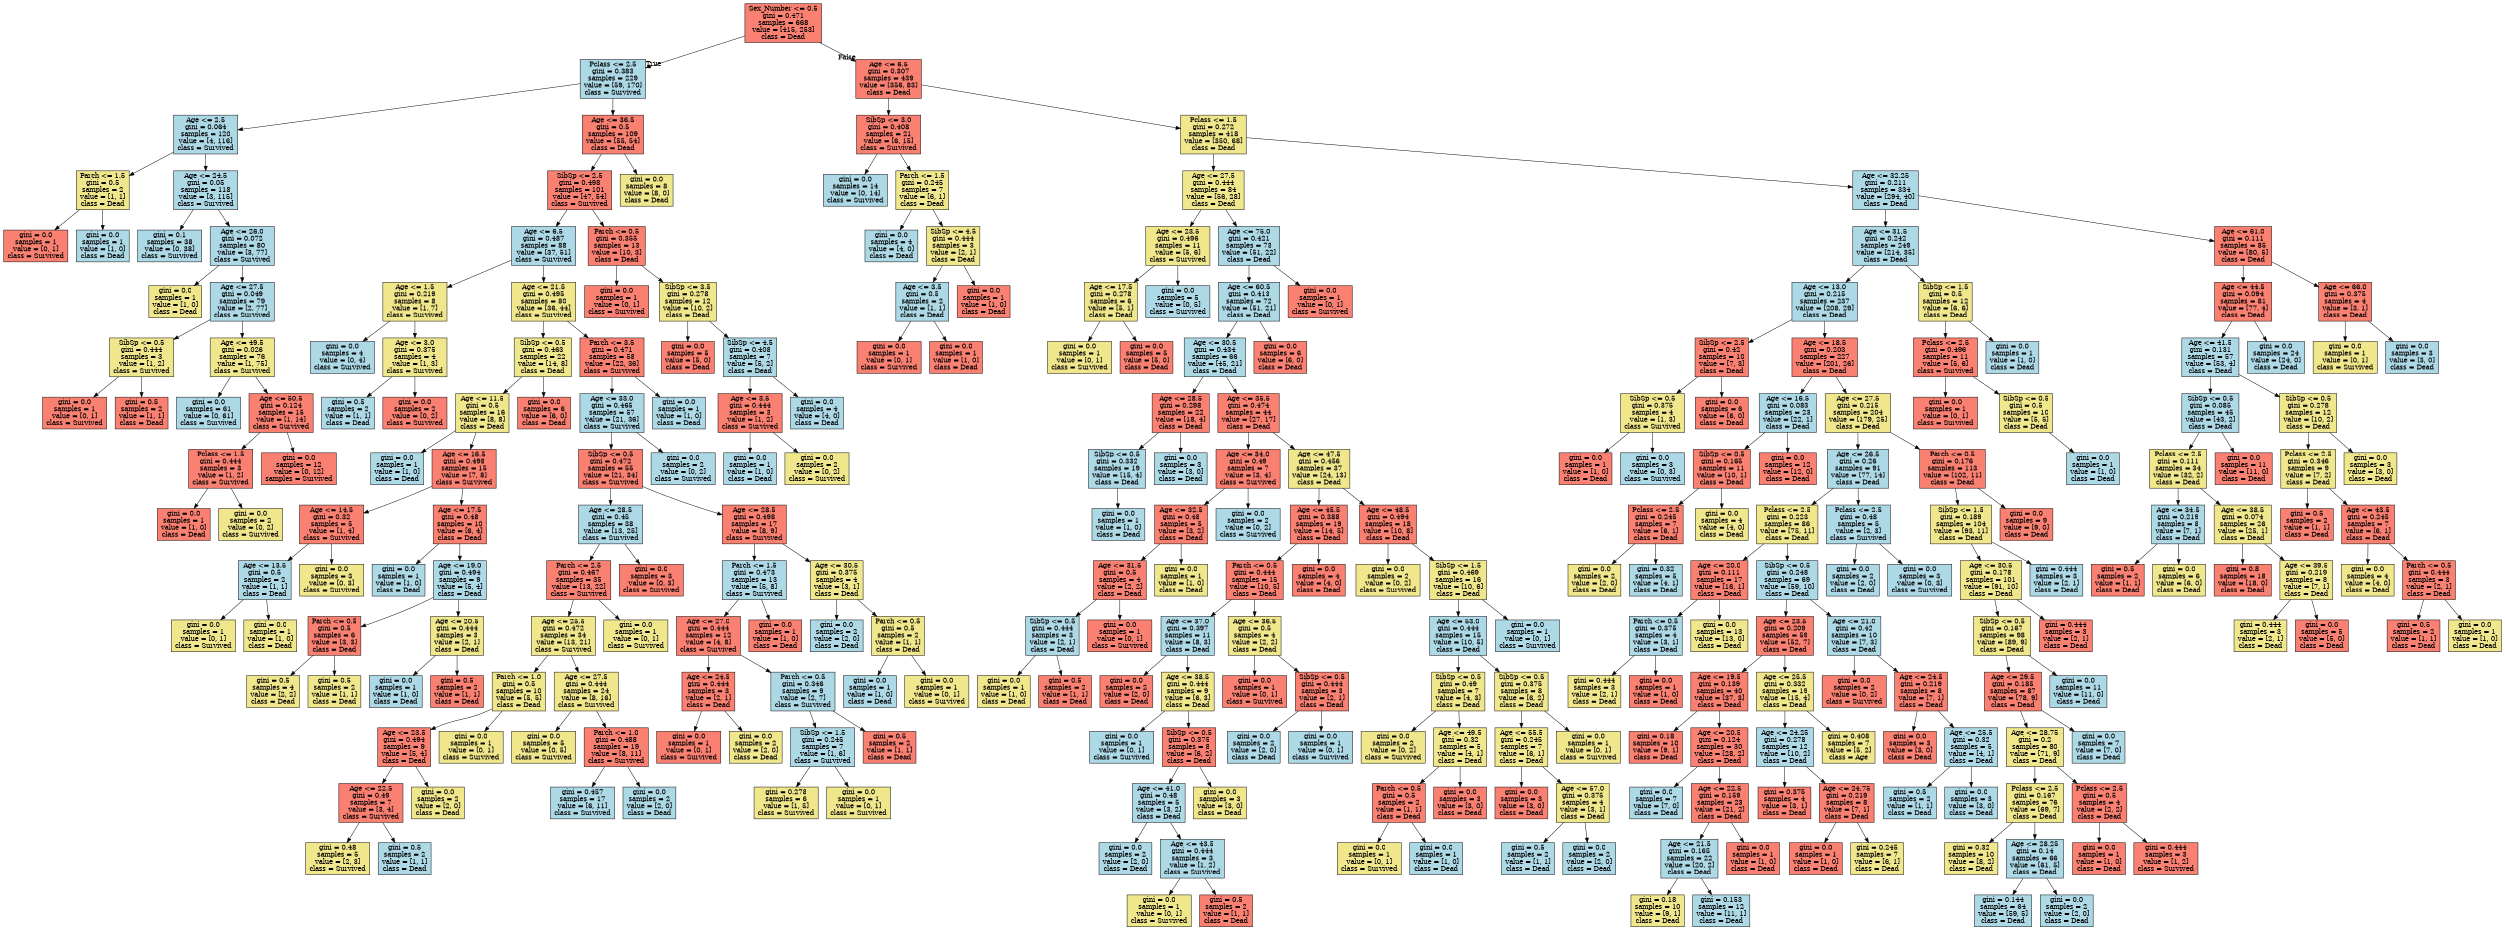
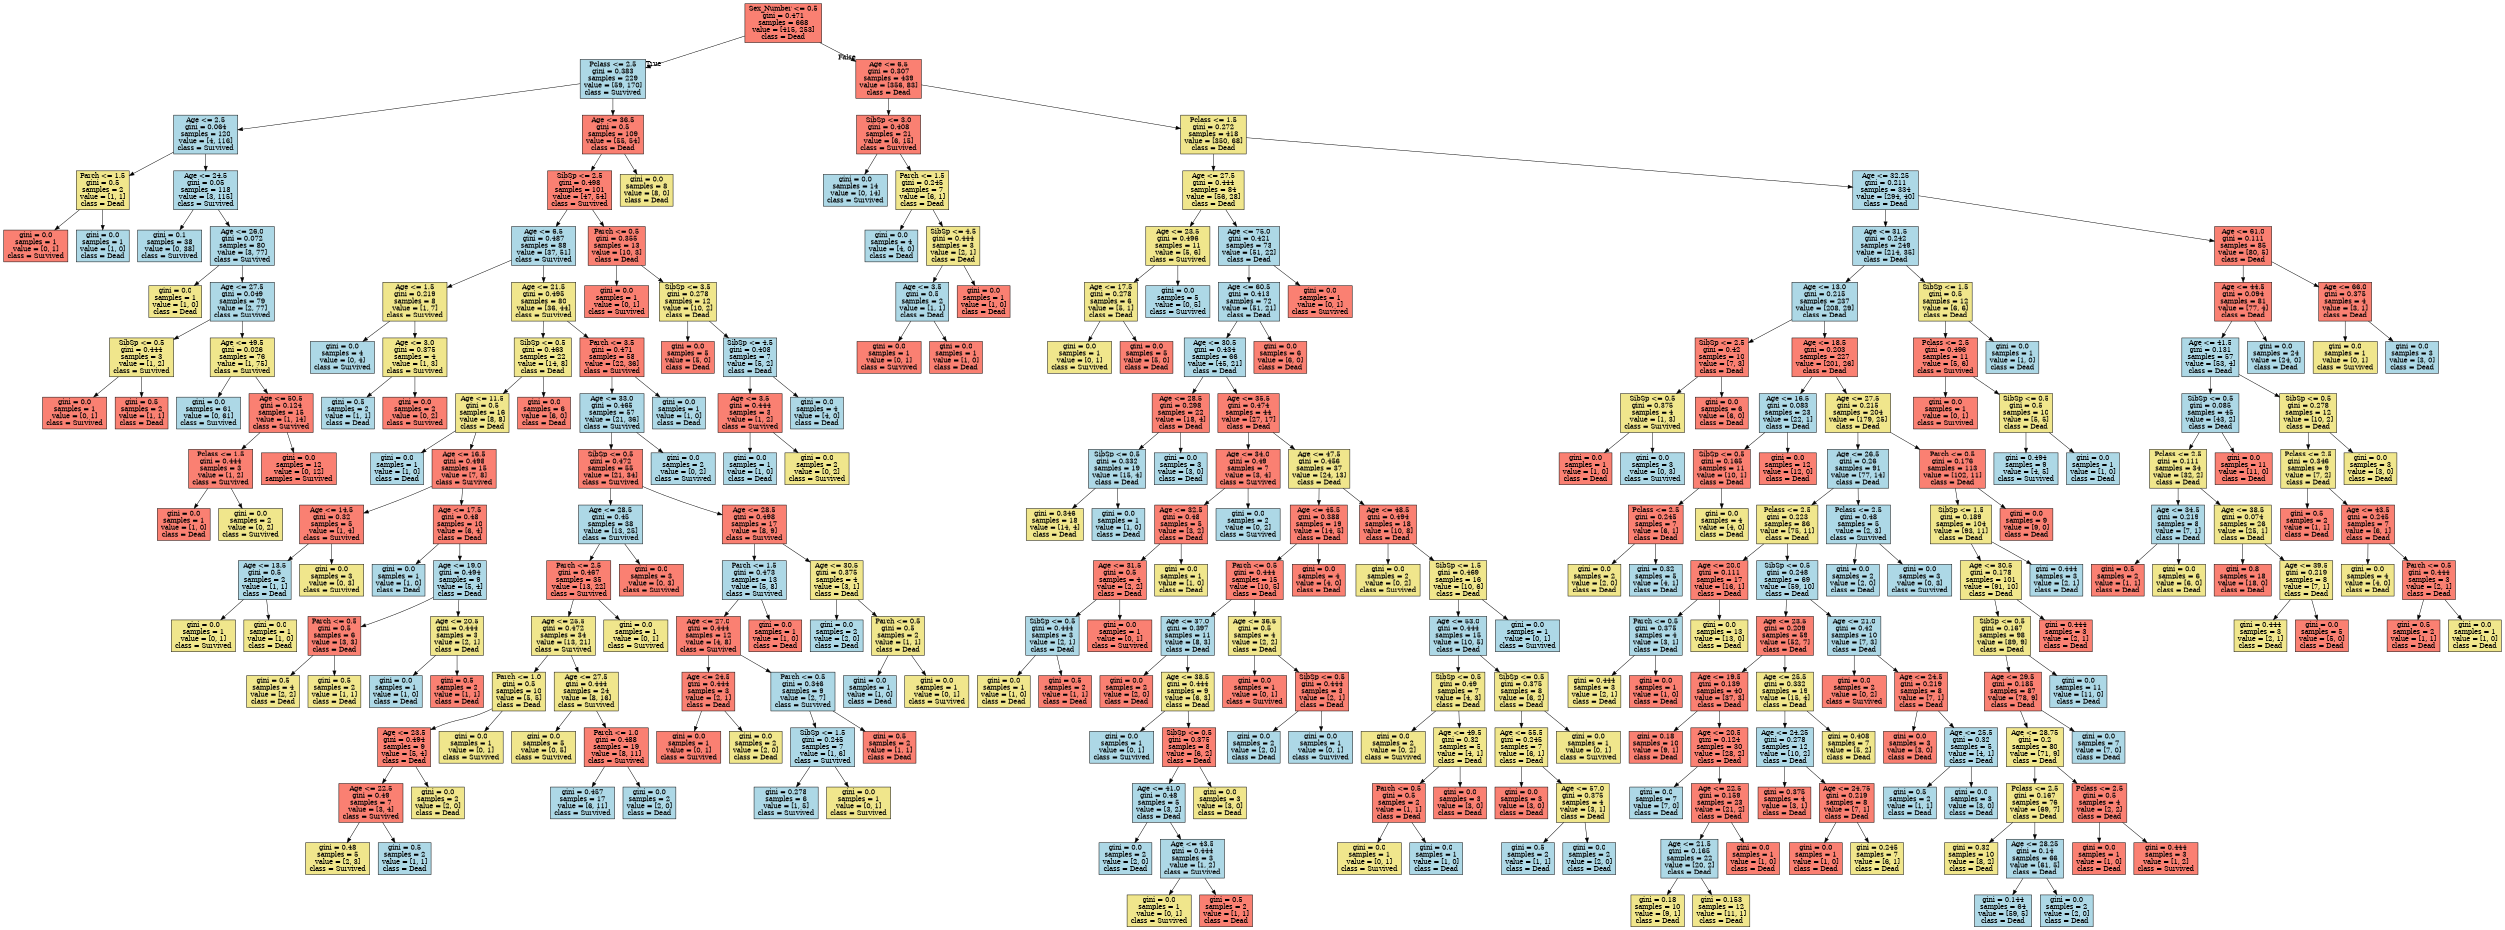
none -> (2026, 469)
none -> (1055, 524)
(1849, 747) -> (1849, 747)
(786, 803) -> (786, 803)
(1721, 911) -> (1721, 911)
